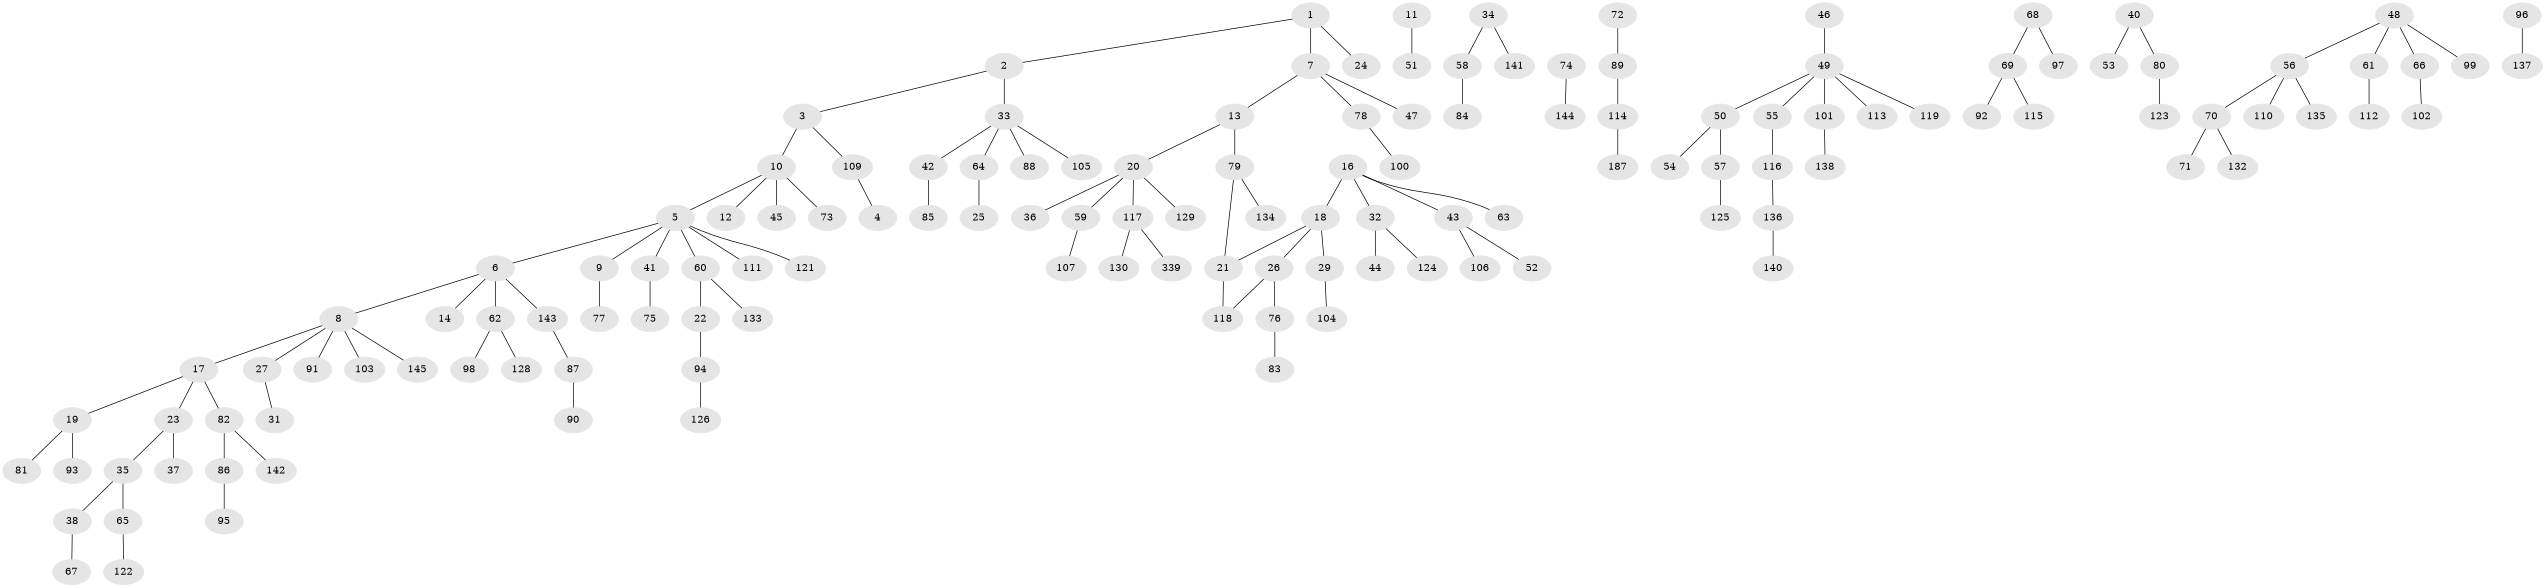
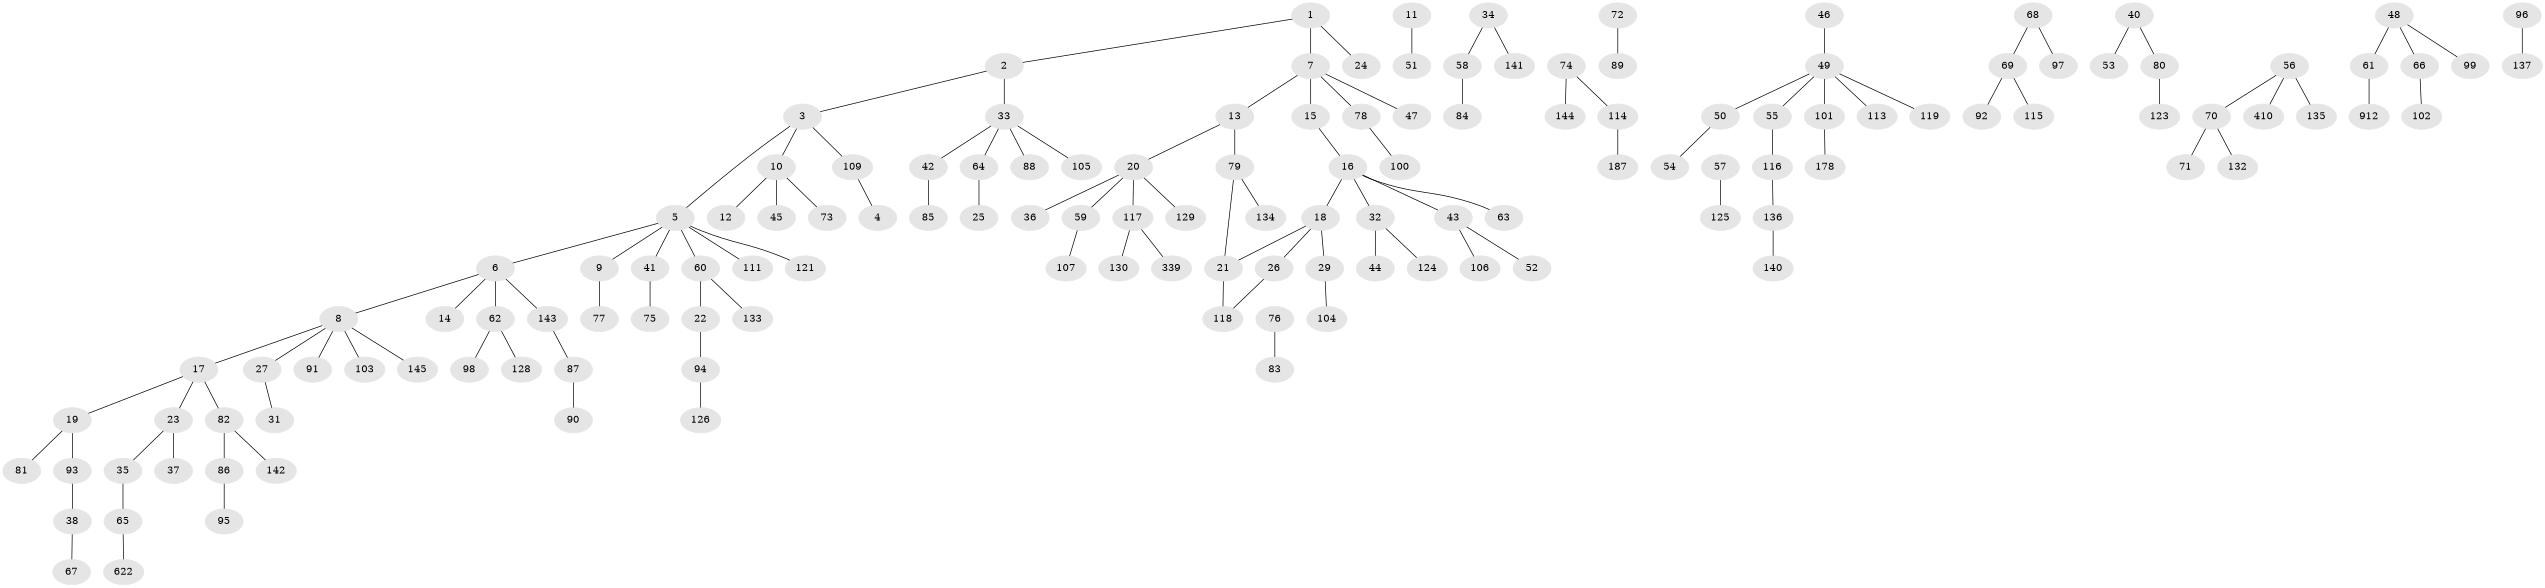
(2342, 41) -> none
(1618, 91) -> (1592, 91)
none -> (1311, 117)
(2264, 117) -> (2264, 117)
(2369, 117) -> (2369, 117)
(1720, 142) -> none
(1825, 167) -> (1825, 167)
(726, 193) -> (737, 166)
(1274, 294) -> none
(98, 496) -> (72, 496)
(124, 572) -> (124, 572)
